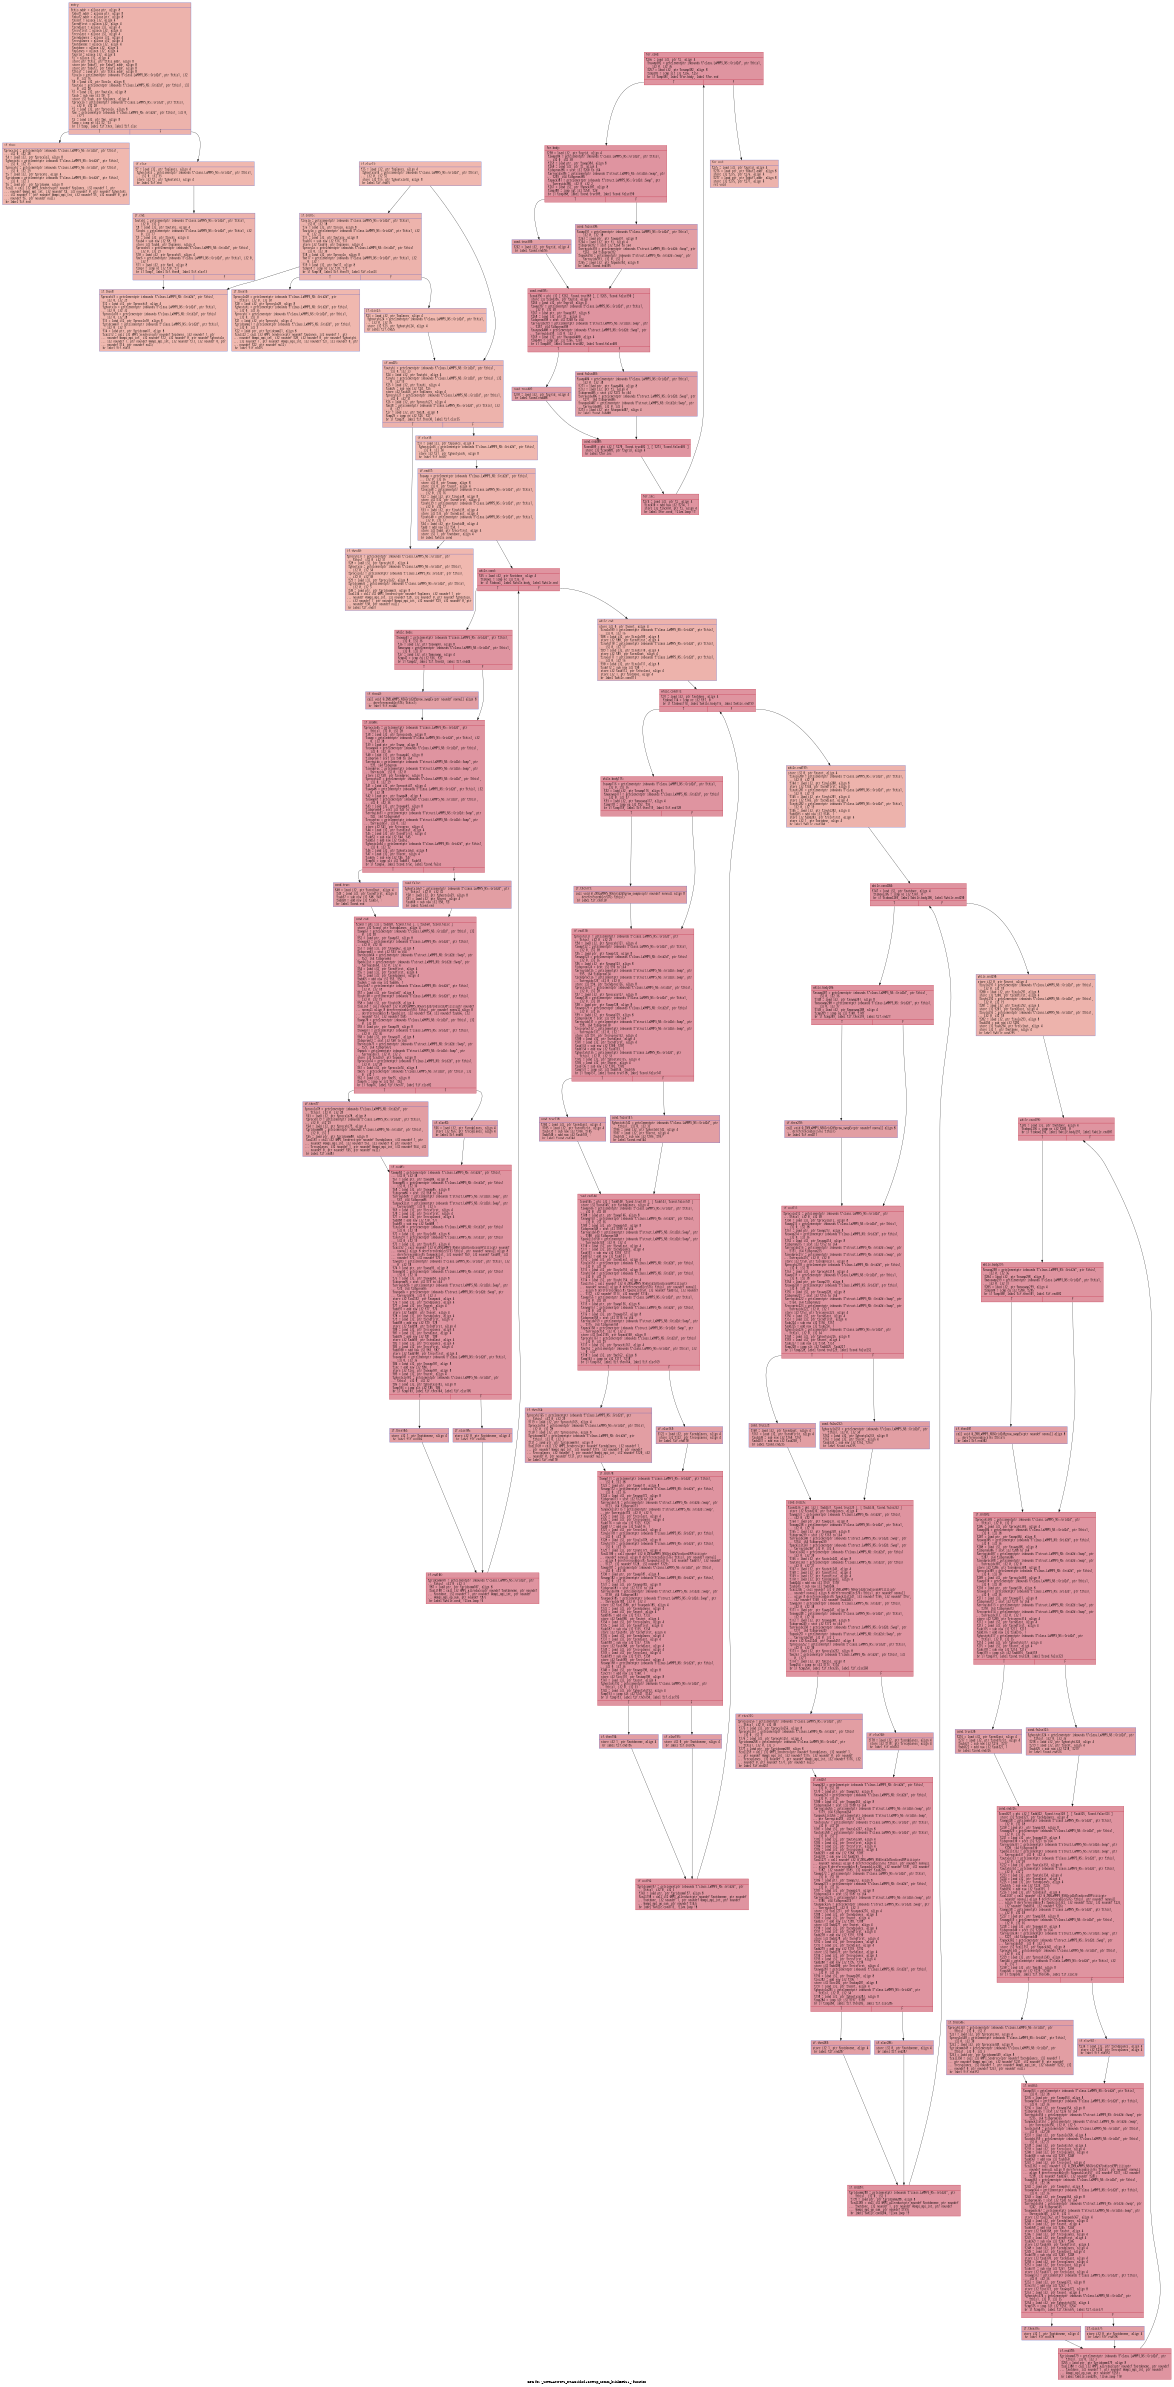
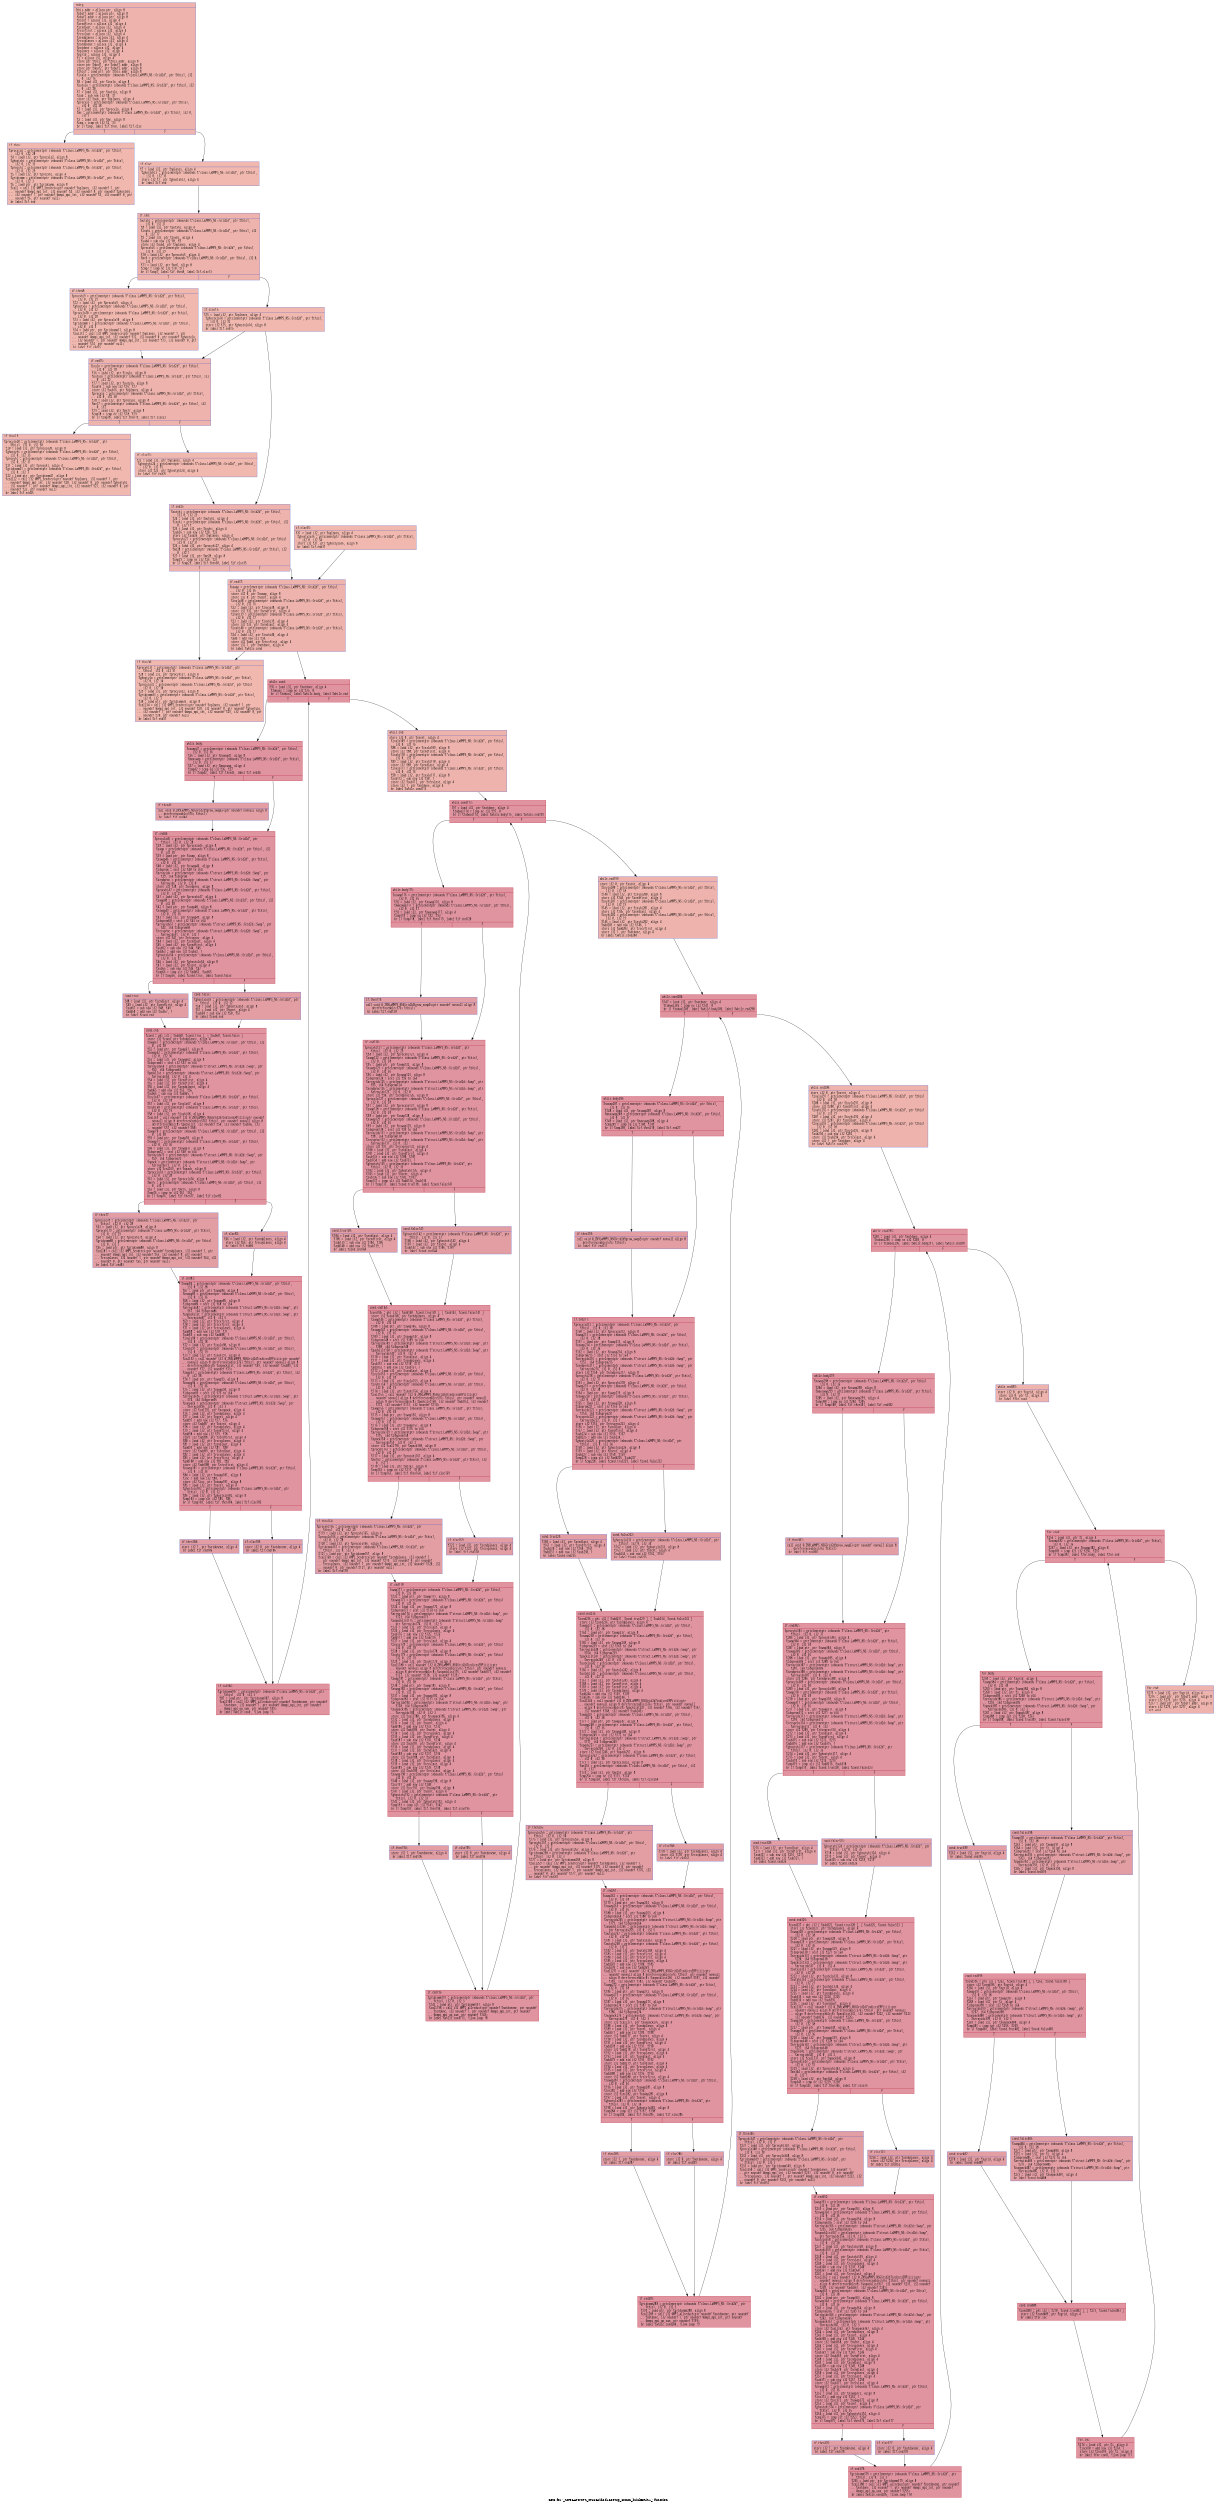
(264, 278) -> (141, 353)
none -> (269, 289)
(473, 431) -> (292, 573)
none -> (1022, 1393)
